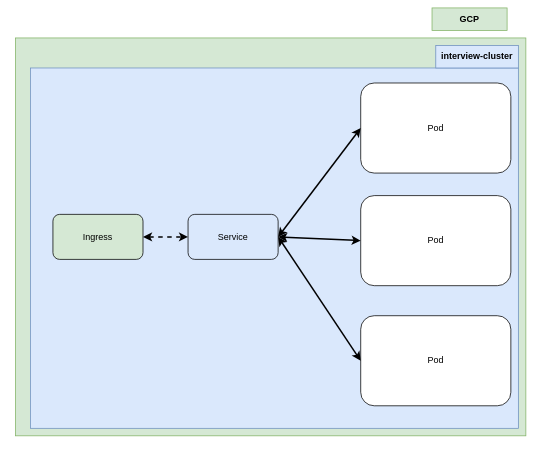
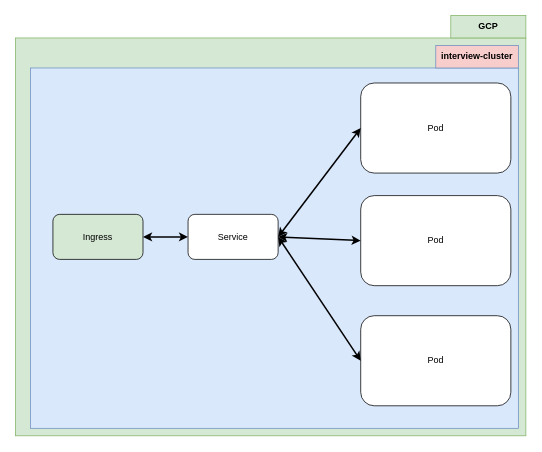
(469, 19) -> (488, 27)
(477, 57) -> (477, 57)
(164, 237) -> (164, 237)
(233, 237) -> (233, 237)
